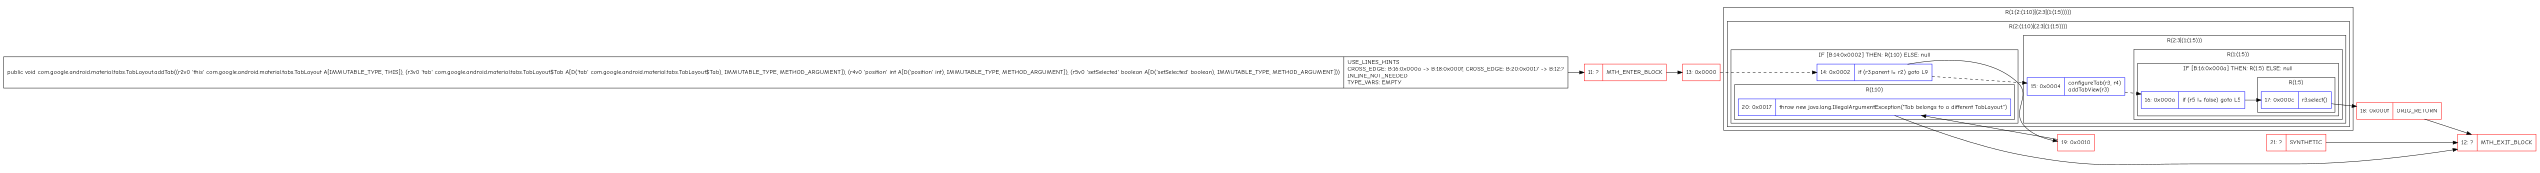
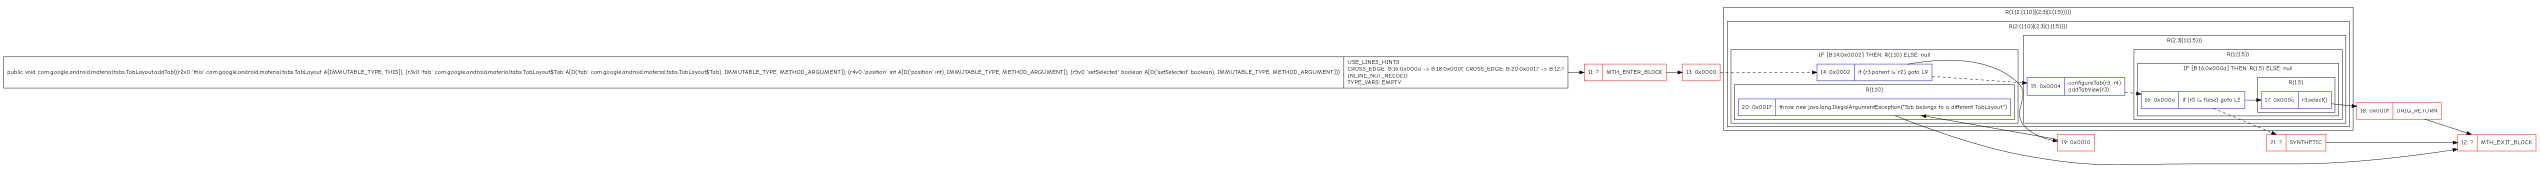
none -> (2242, 120)
